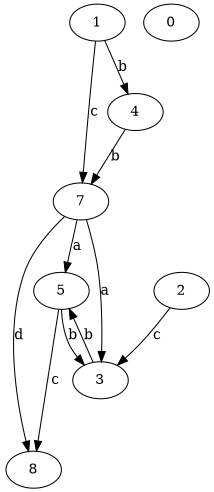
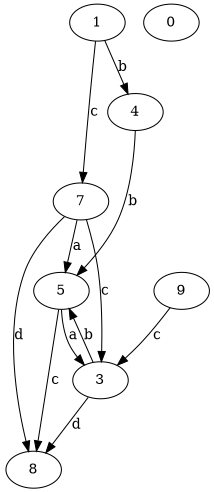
(111, 152) -> (124, 205)
(105, 291) -> (105, 291)
(182, 291) -> (182, 291)
(73, 336) -> (73, 336)
none -> (70, 421)
